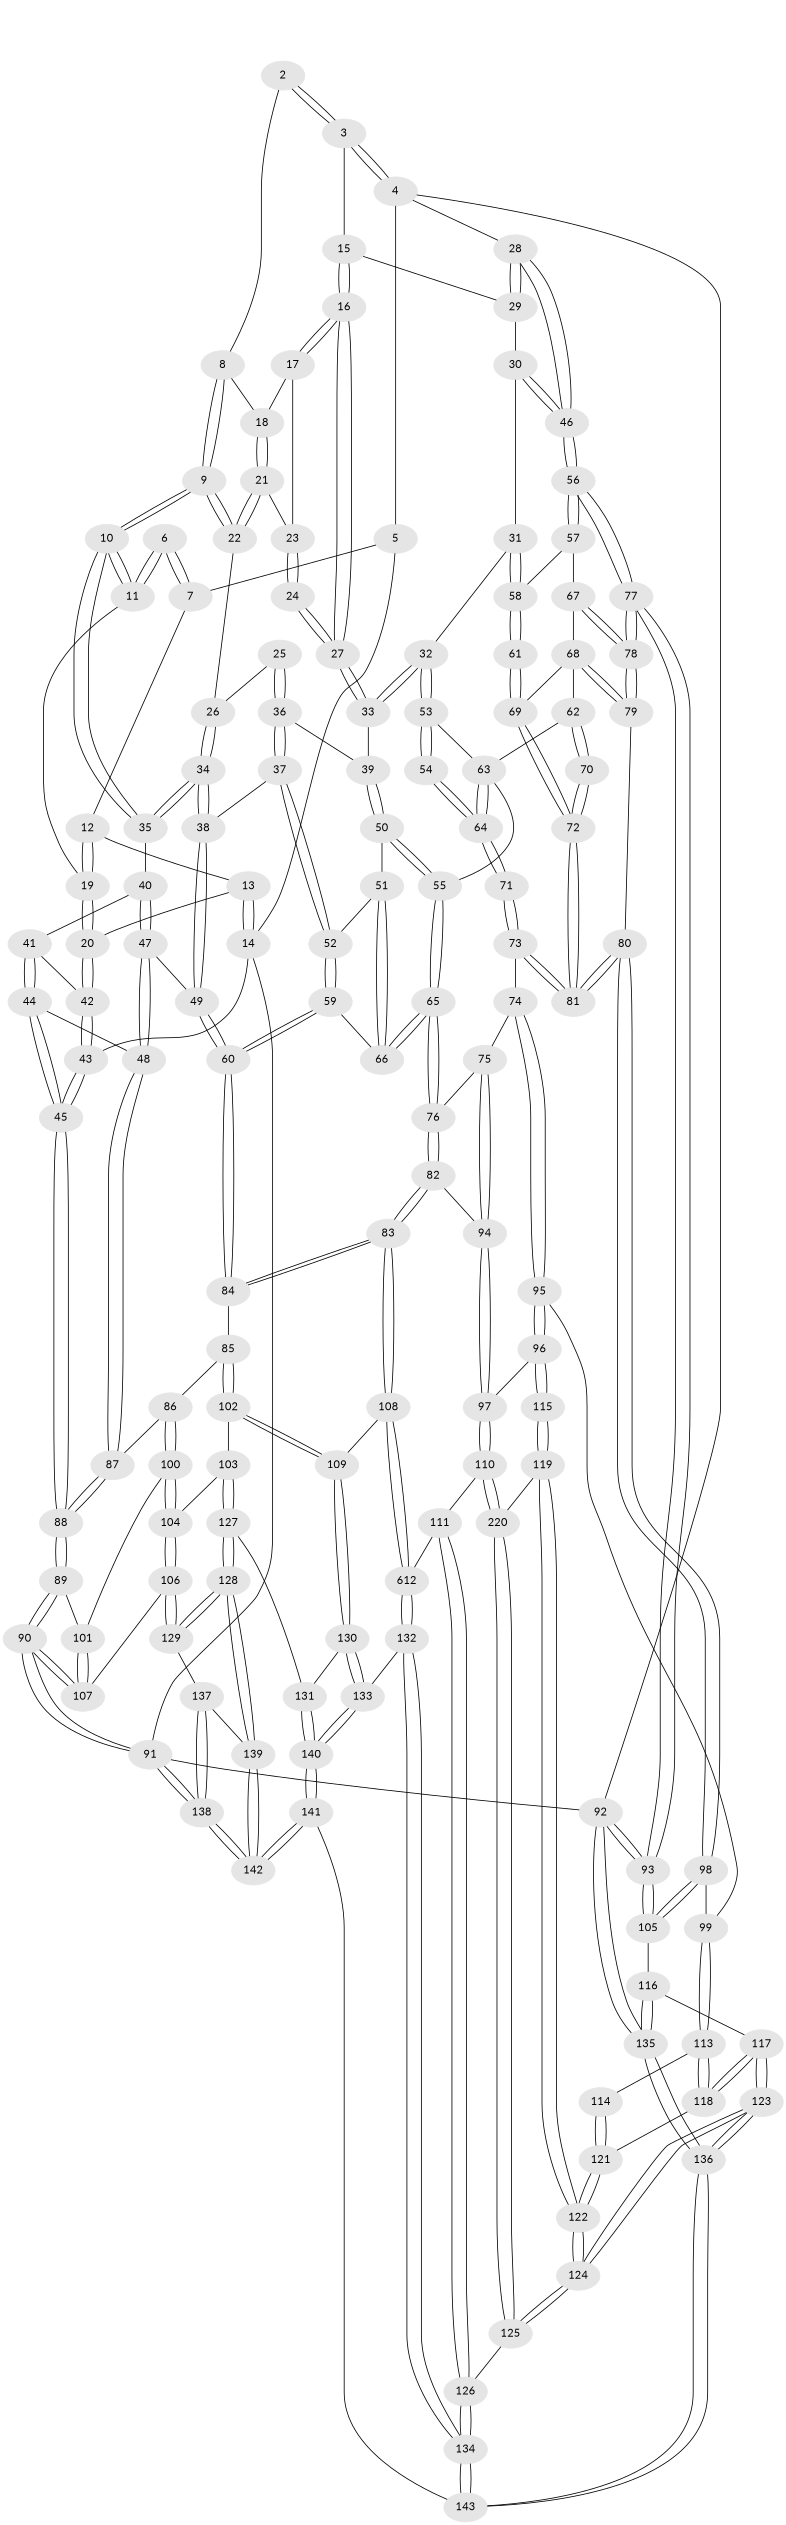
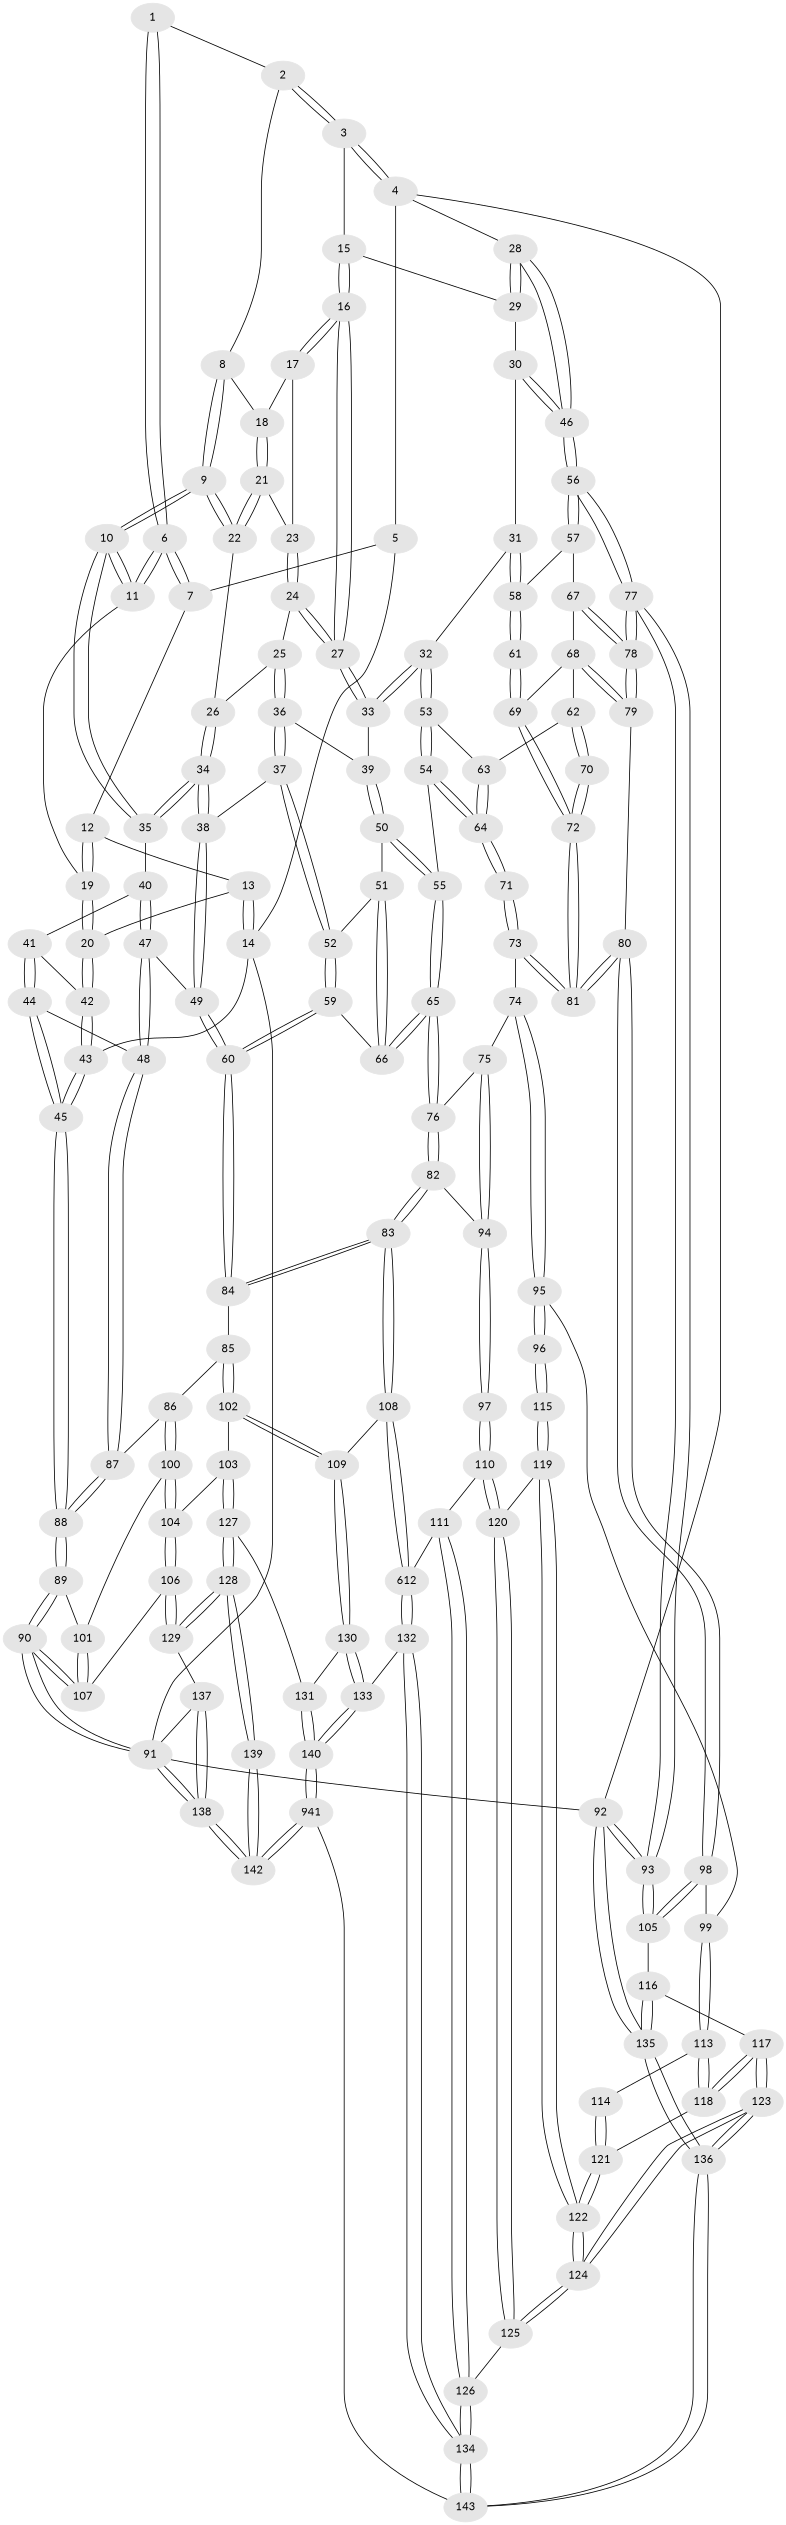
none -> (153, 18)
none -> (286, 625)
(510, 842) -> (433, 828)
(512, 1378) -> none
(498, 1523) -> (498, 1523)
(228, 1726) -> (176, 1726)
(311, 1813) -> (311, 1813)
